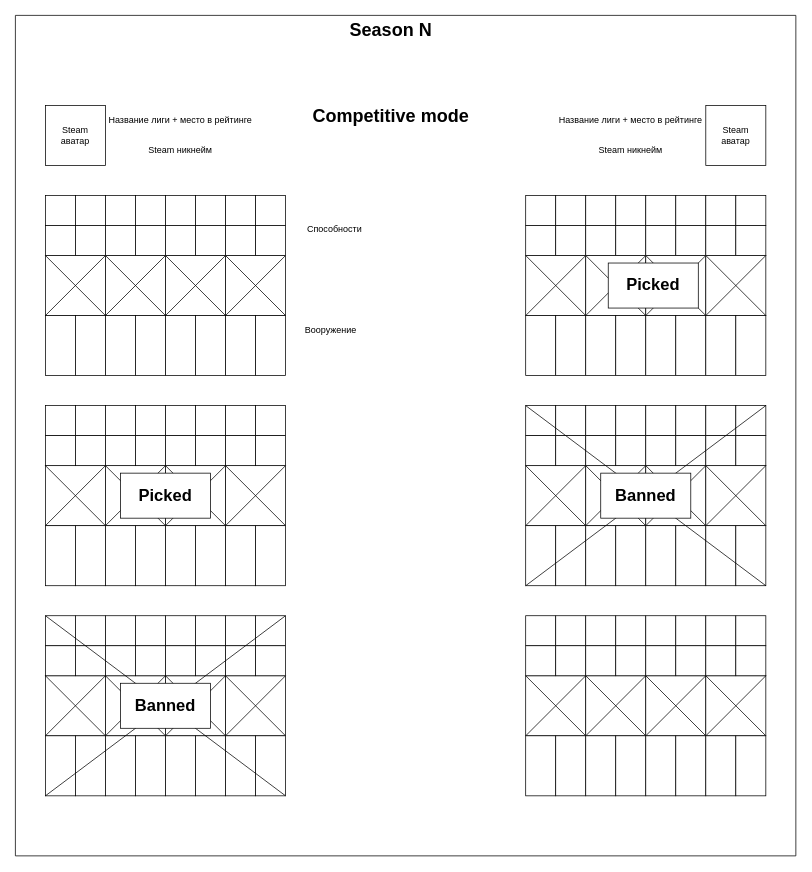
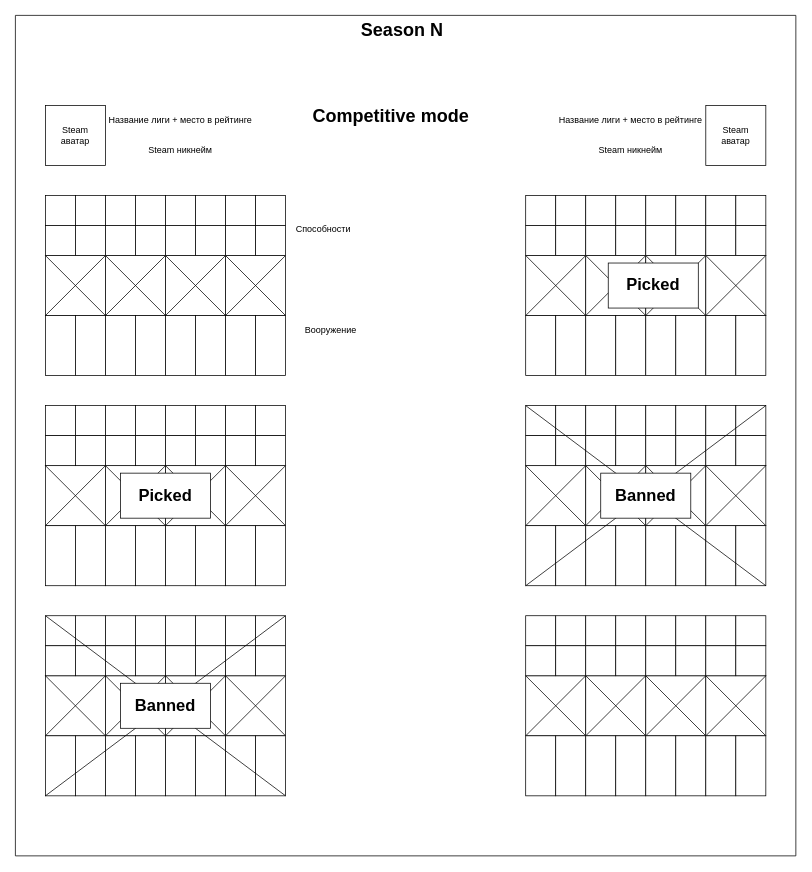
(390, 30) -> (402, 30)
(334, 229) -> (323, 229)
